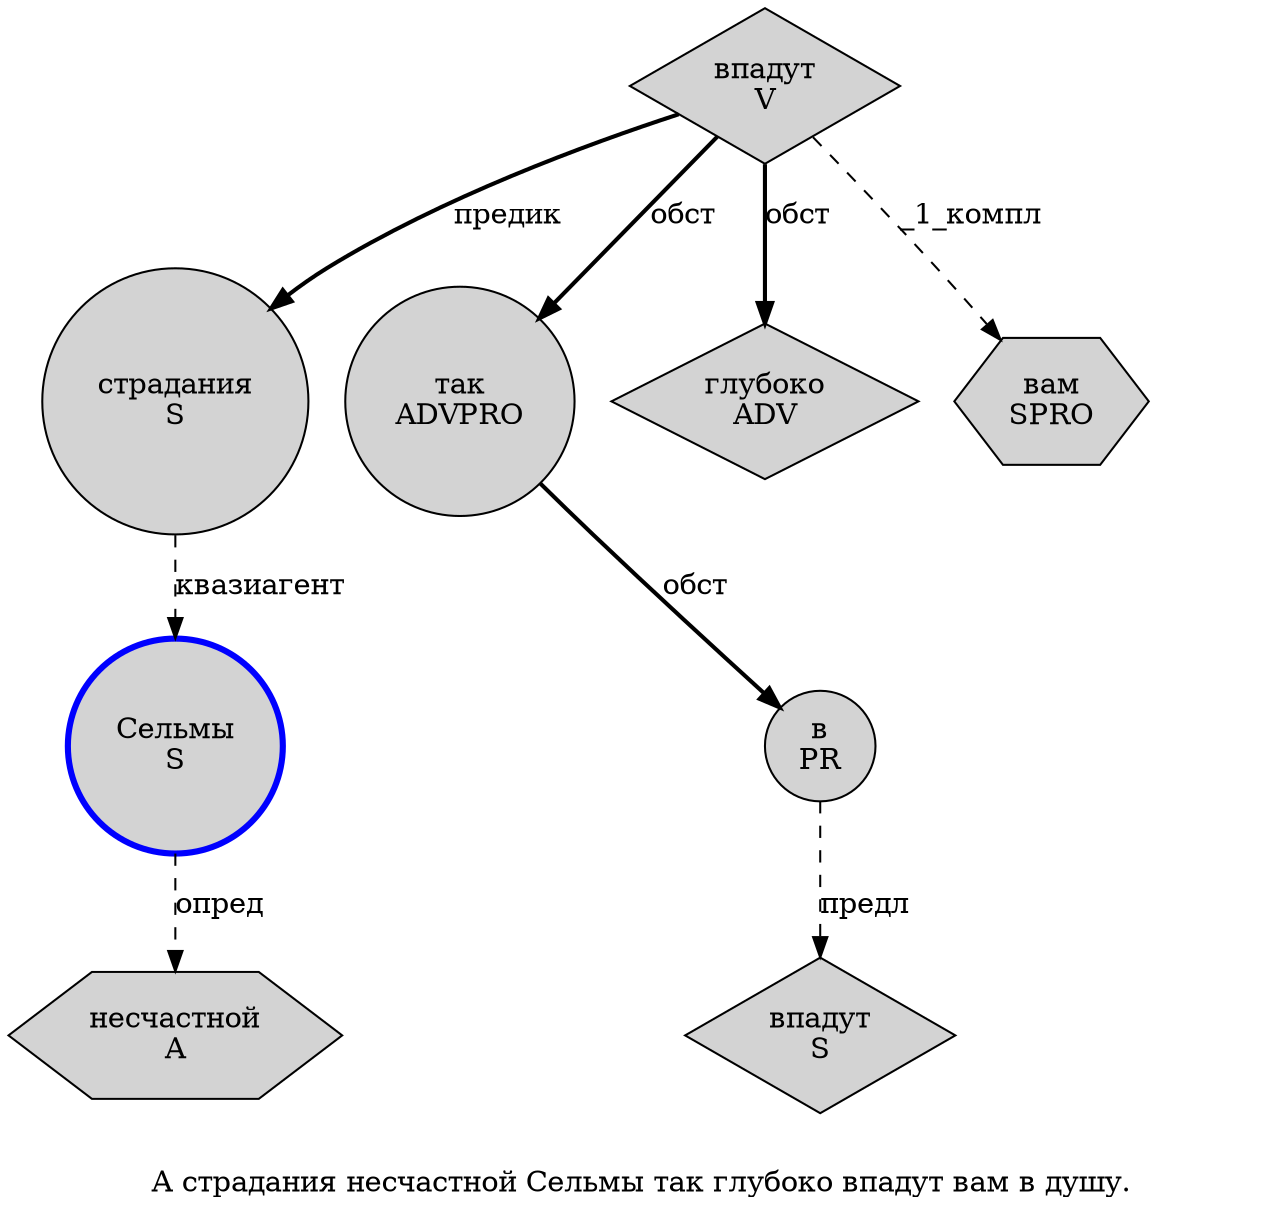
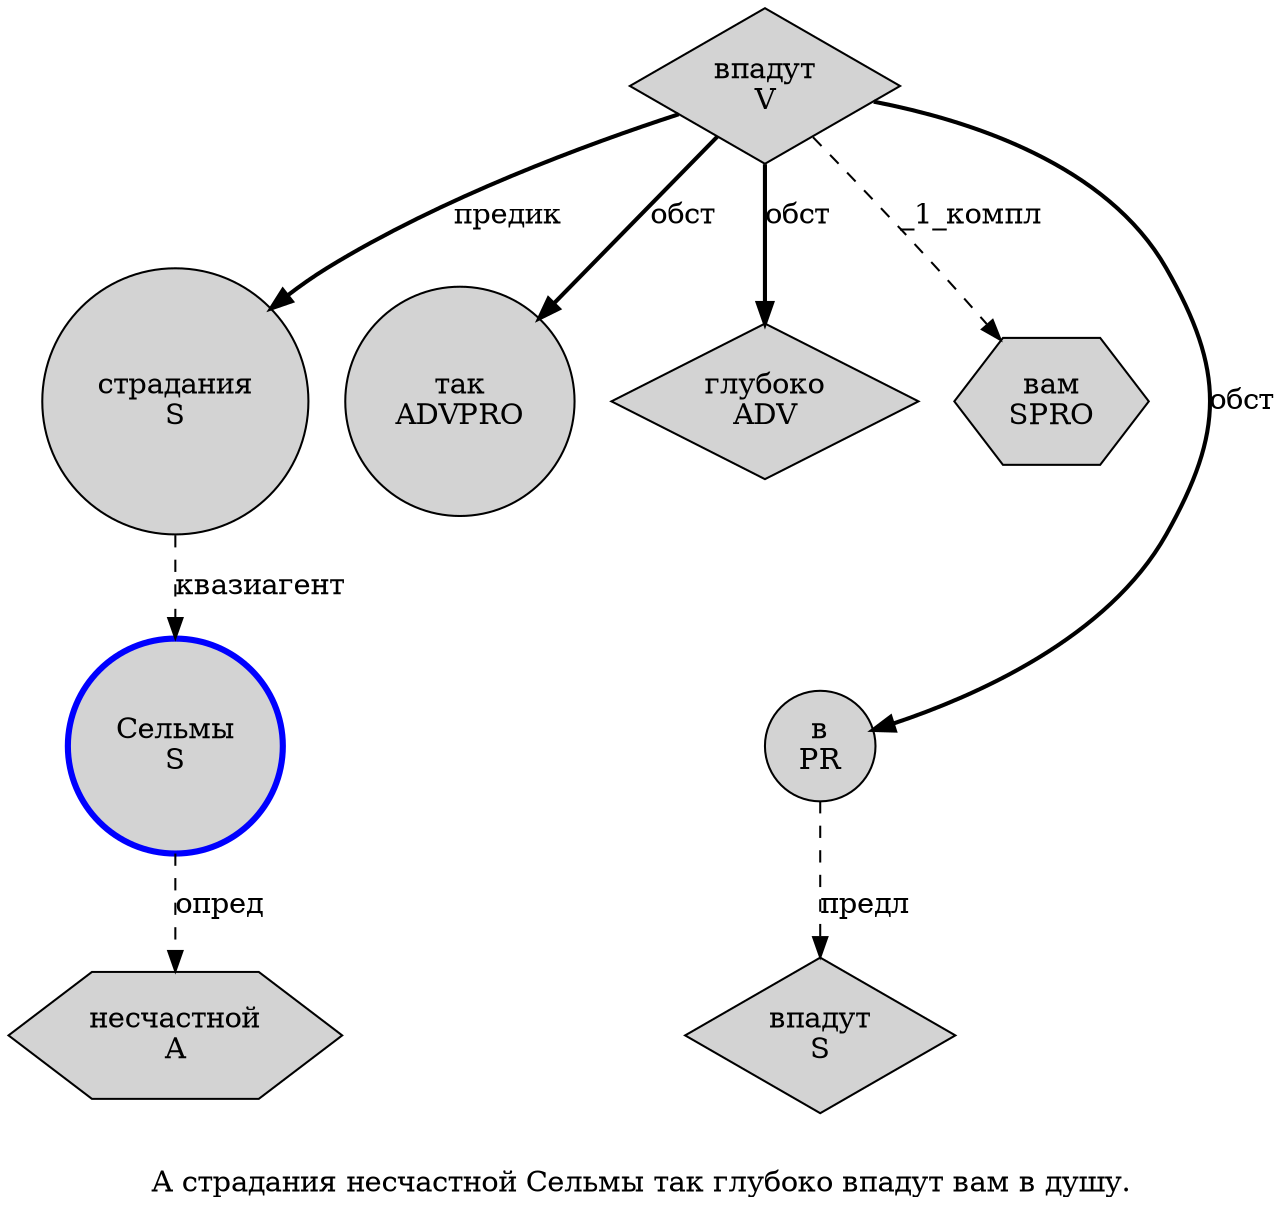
(651, 589) -> (1210, 398)
